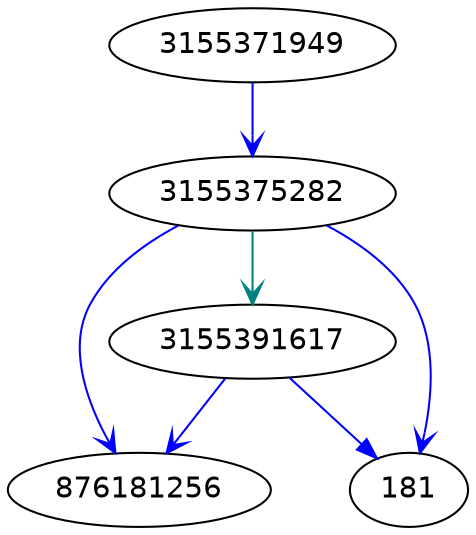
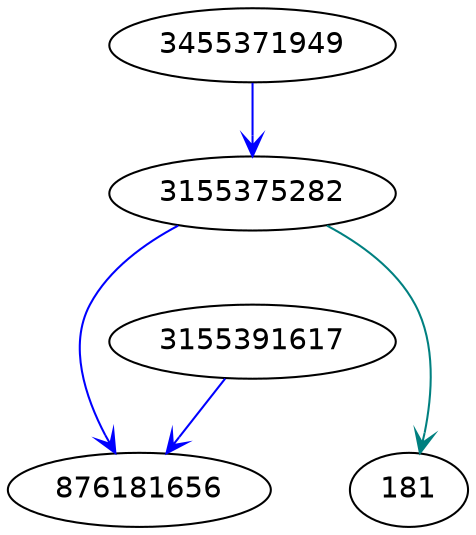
(253, 45) -> (253, 45)
(253, 257) -> none
(417, 310) -> (417, 310)
(326, 411) -> none
(139, 490) -> (139, 490)
